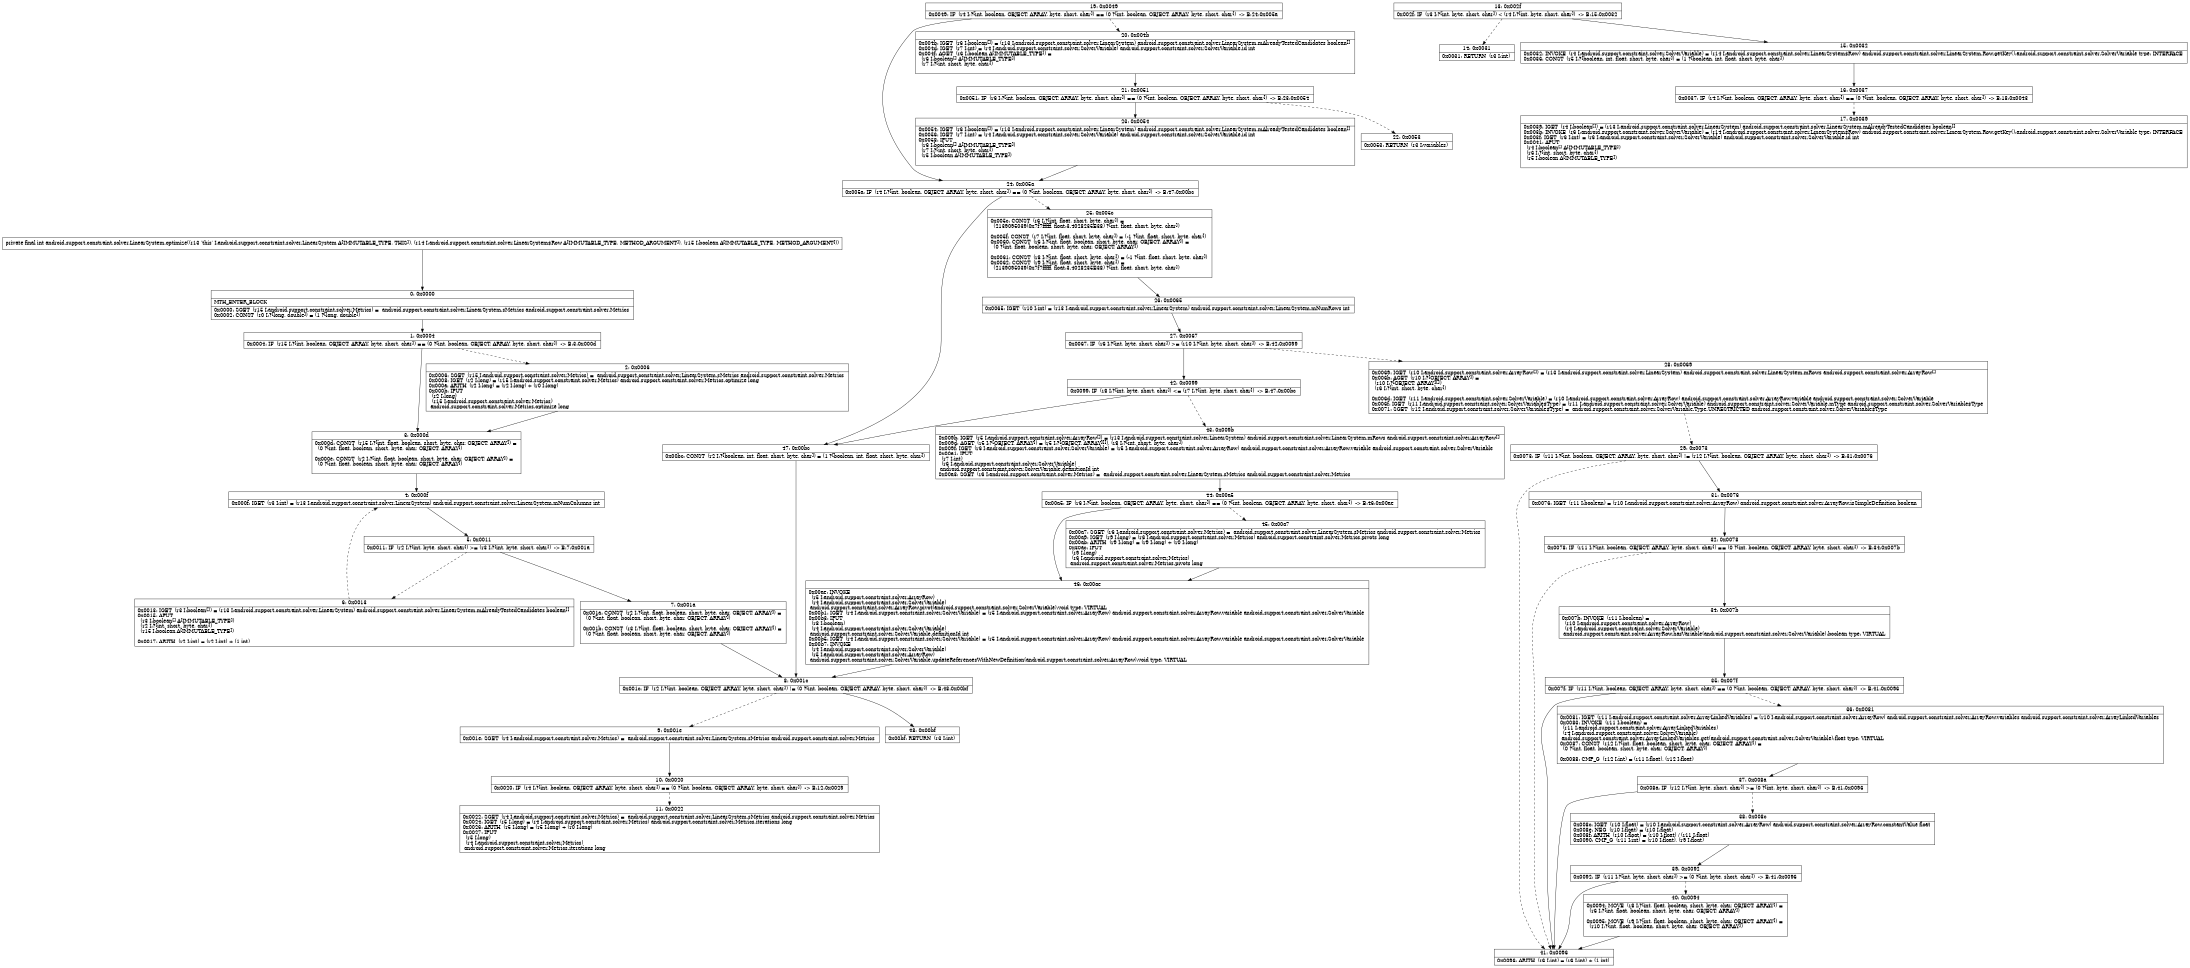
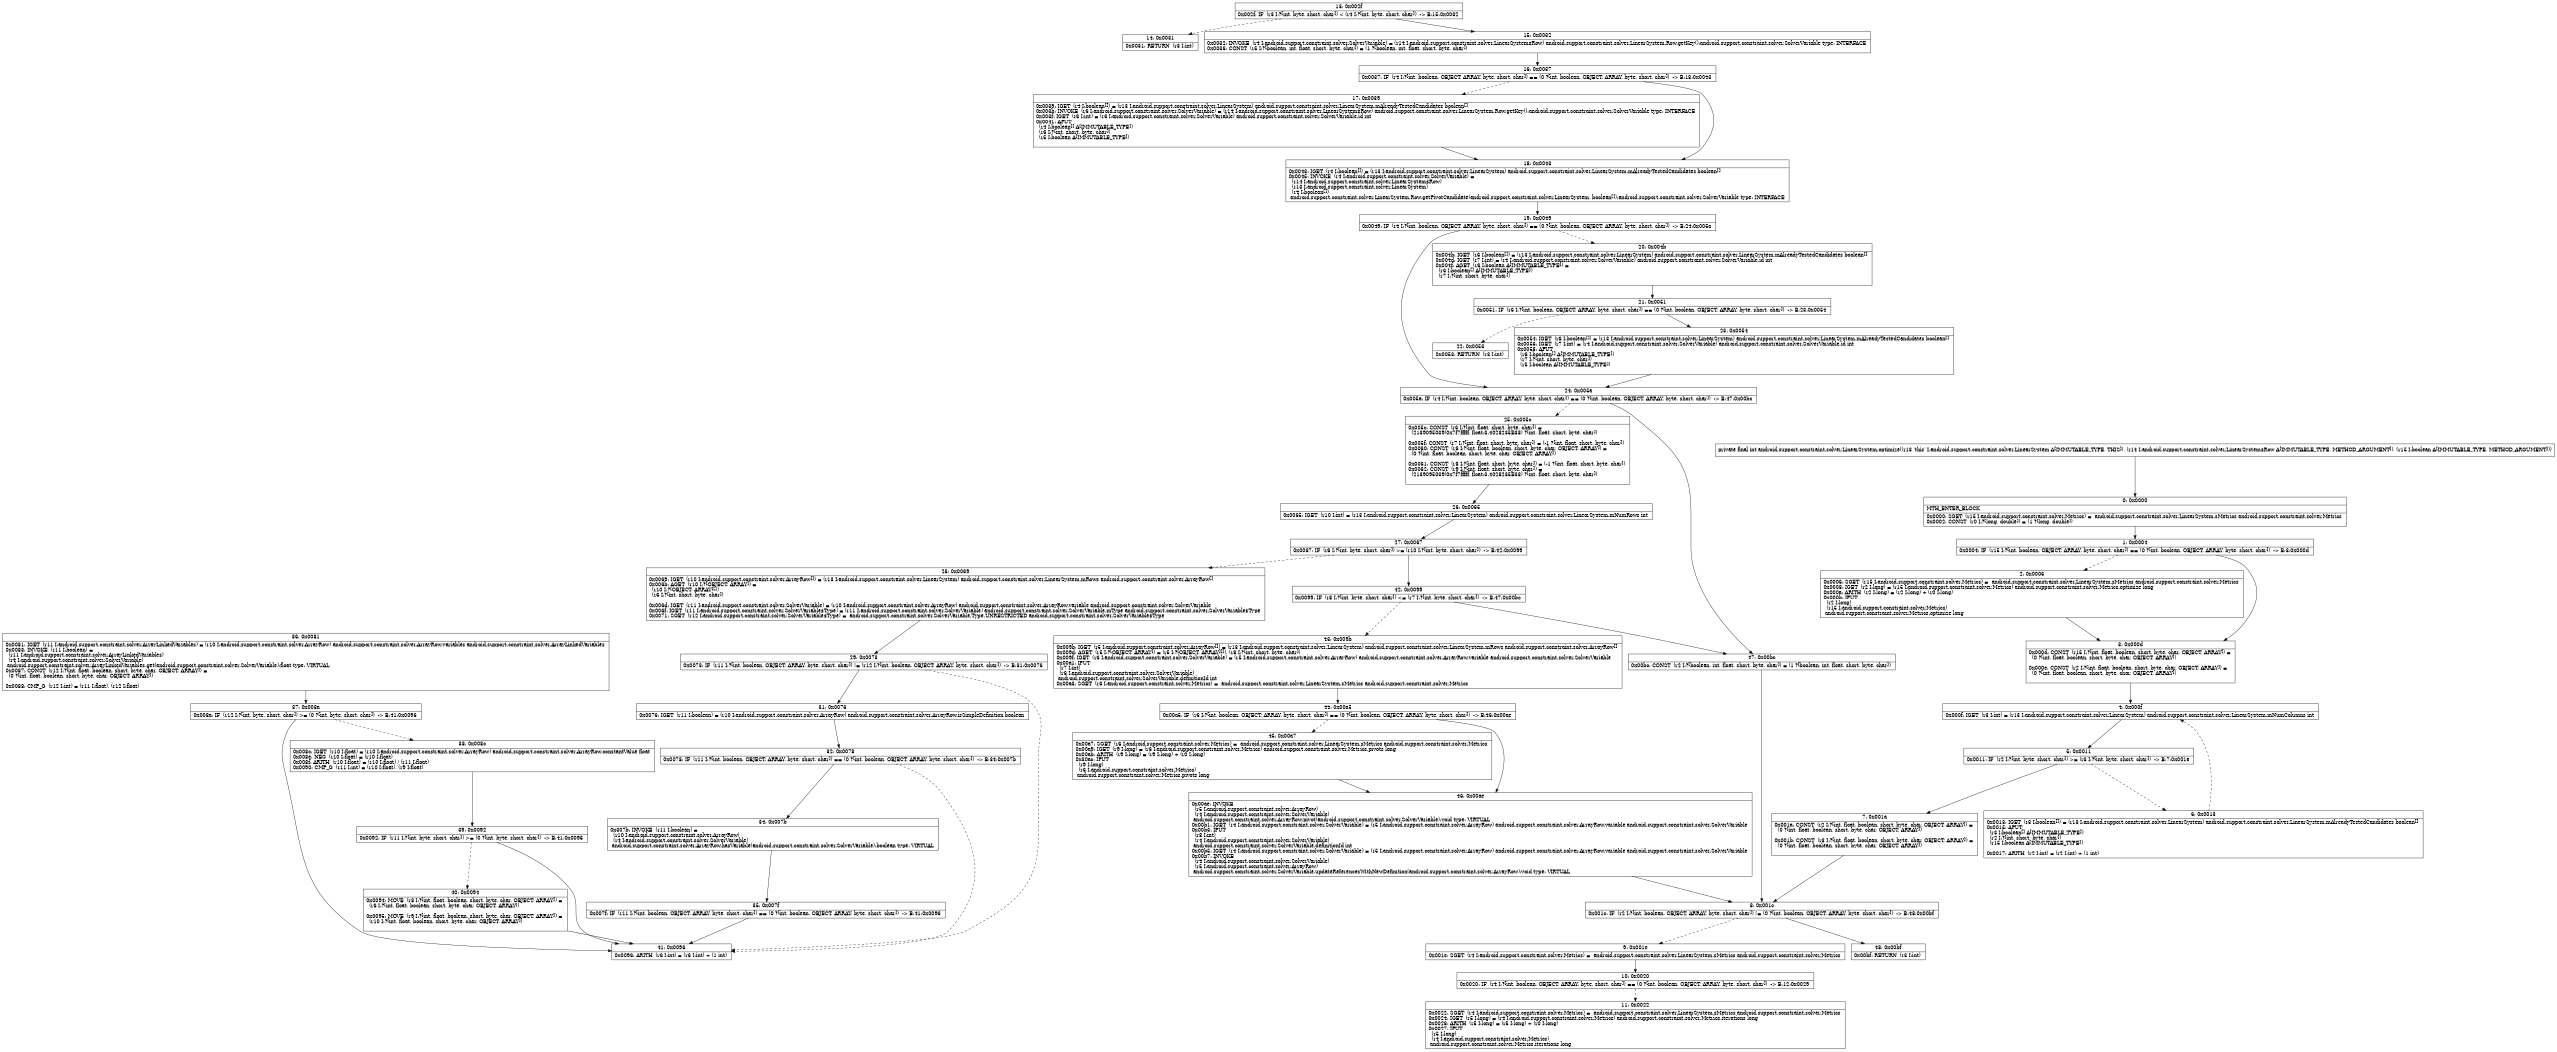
(937, 140) -> (1537, 349)
(1407, 145) -> (1470, 355)
none -> (1538, 181)
(1688, 428) -> (899, 636)
(1606, 619) -> (655, 830)
(827, 624) -> (1204, 836)
(1762, 699) -> none
